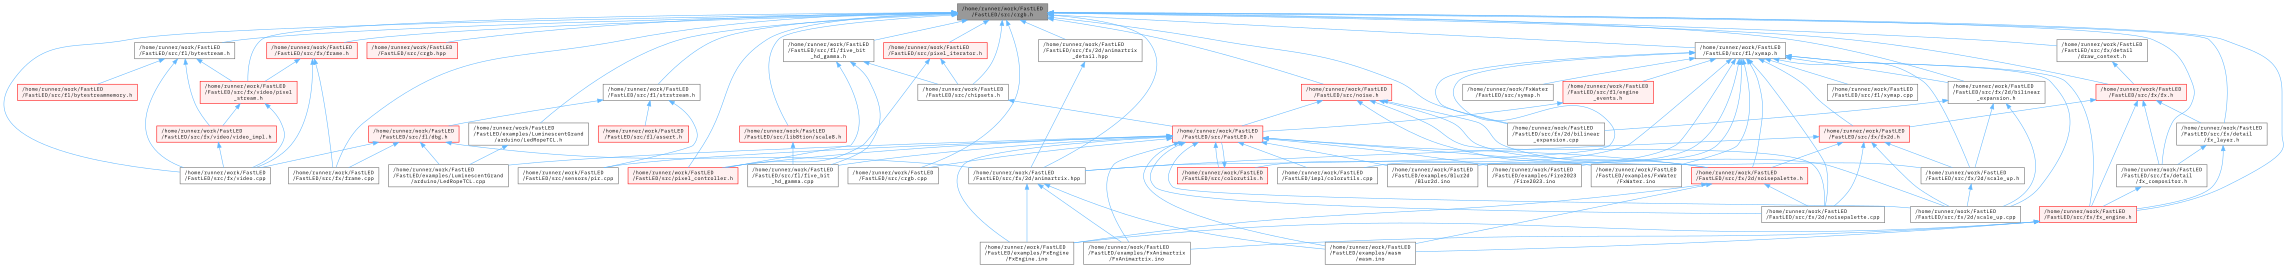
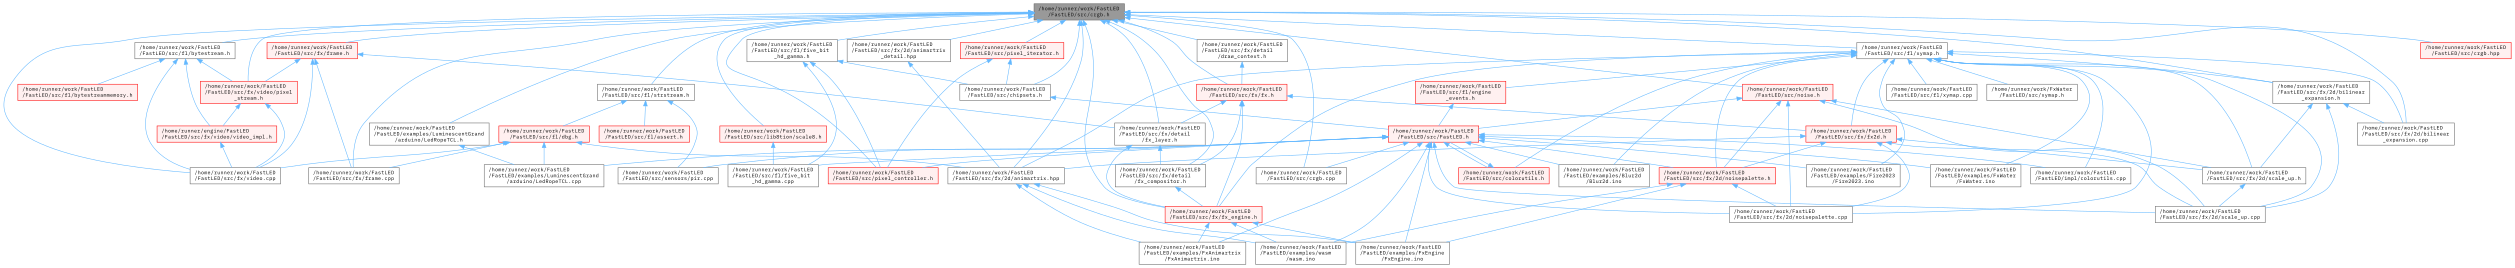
none -> (739, 85)
(217, 134) -> (217, 134)
